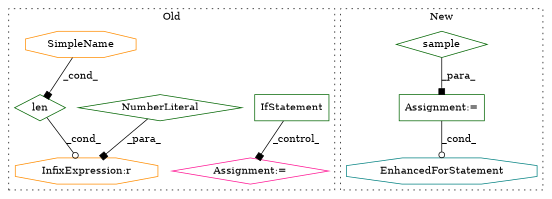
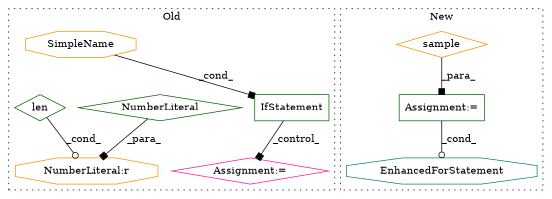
(442, 44) -> (442, 44)
(61, 75) -> (181, 74)
(87, 171) -> (87, 171)
